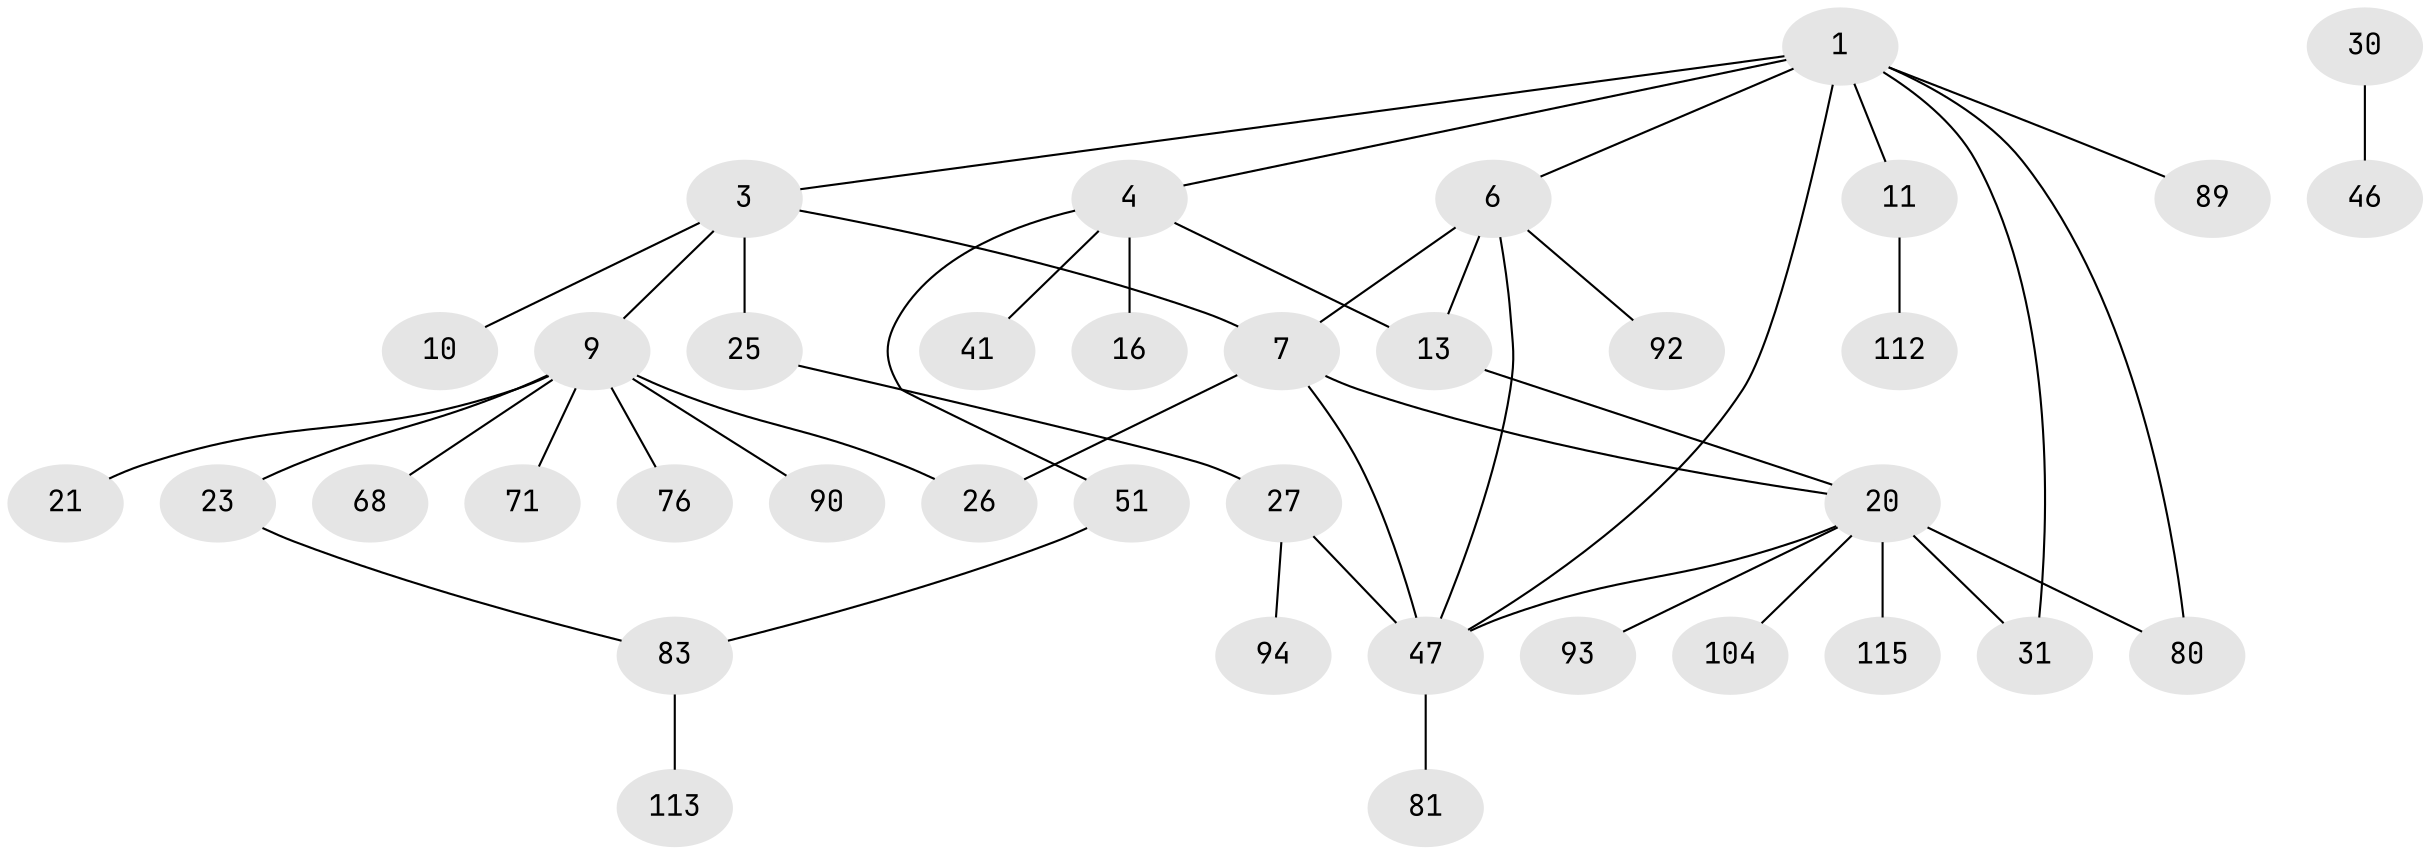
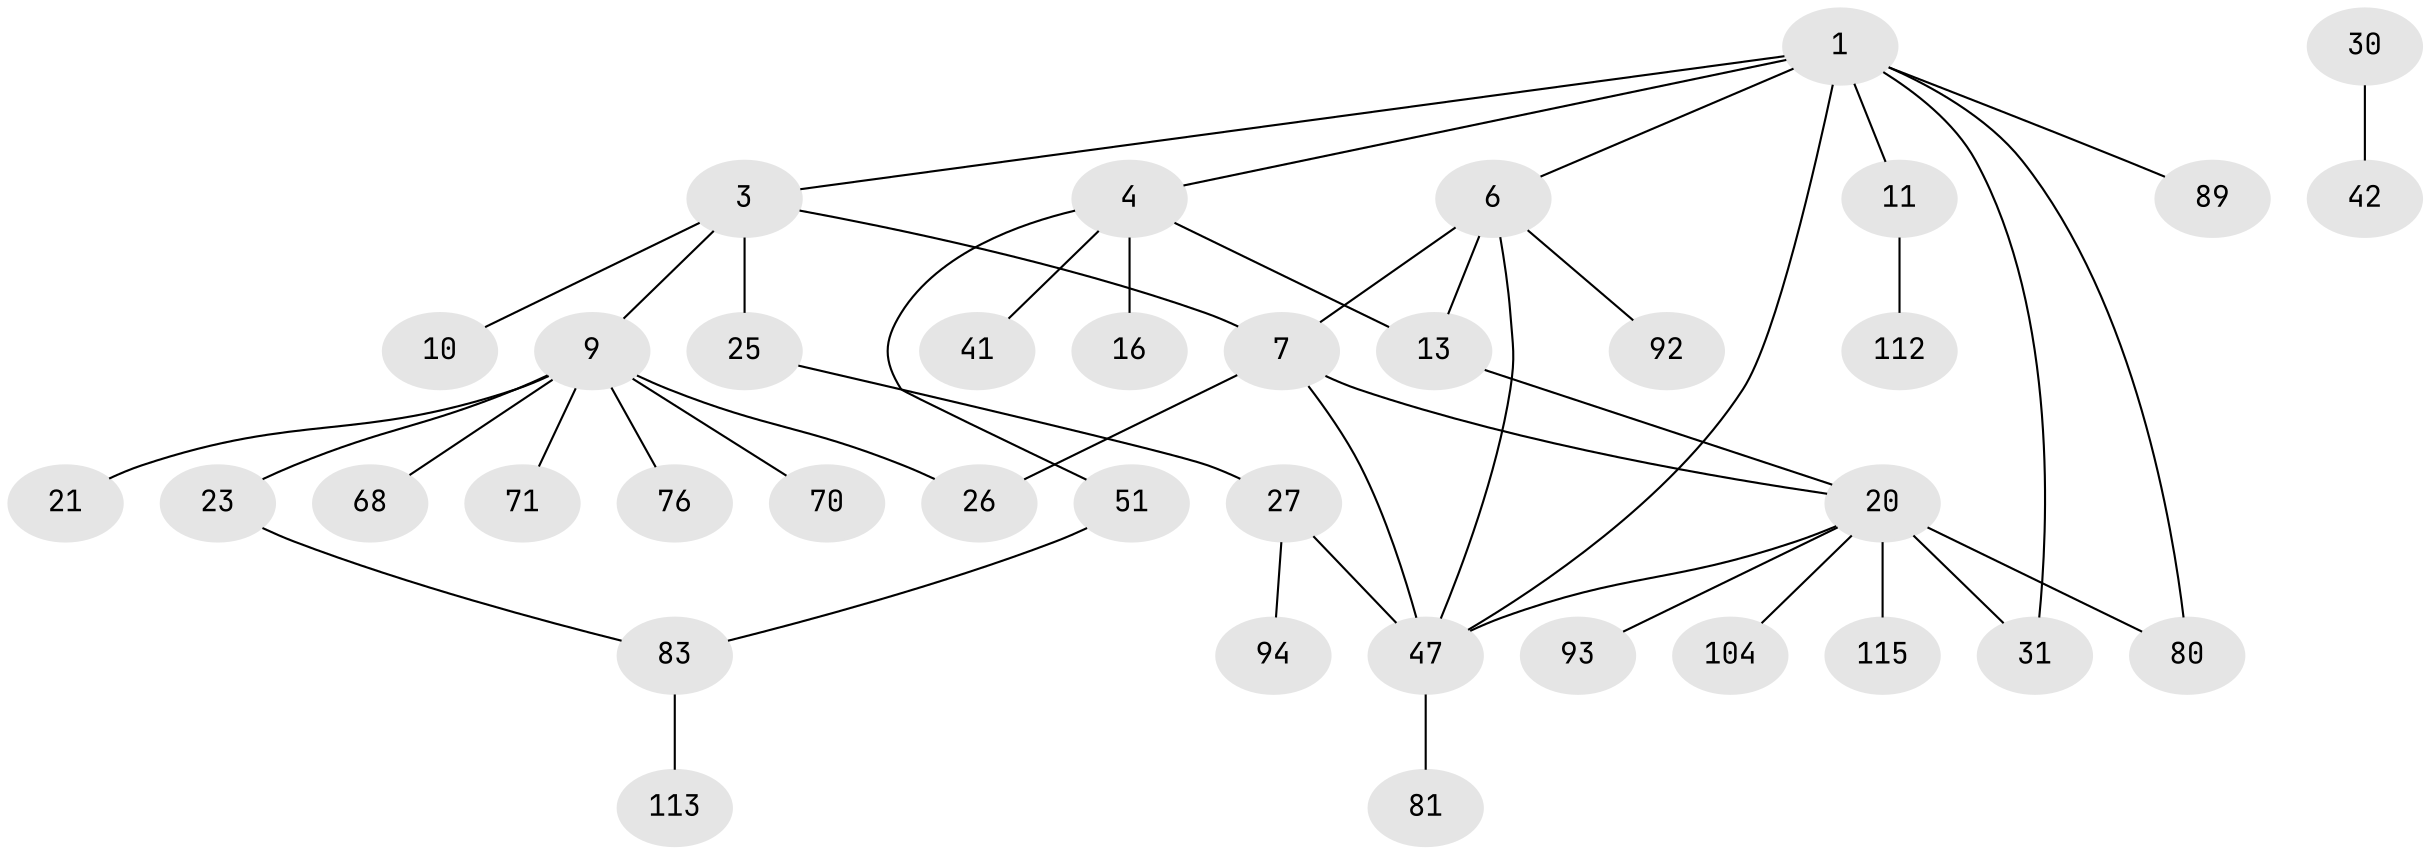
(2365, 199) -> (2365, 199)
(827, 503) -> (827, 503)
